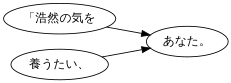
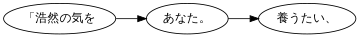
(122, 53) -> (239, 19)
